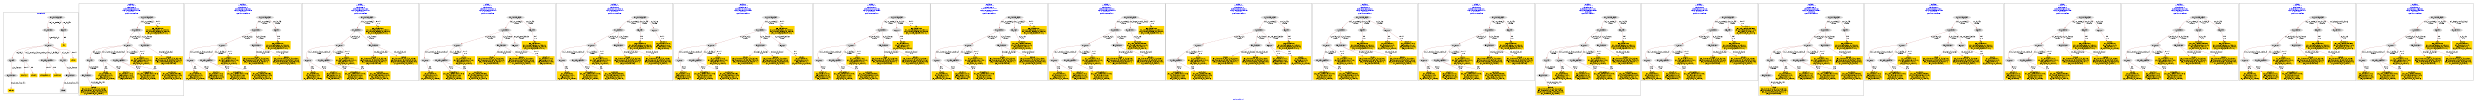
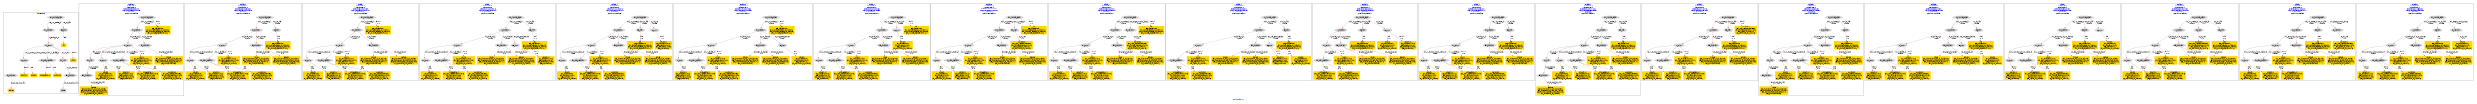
(12, 60) -> none
